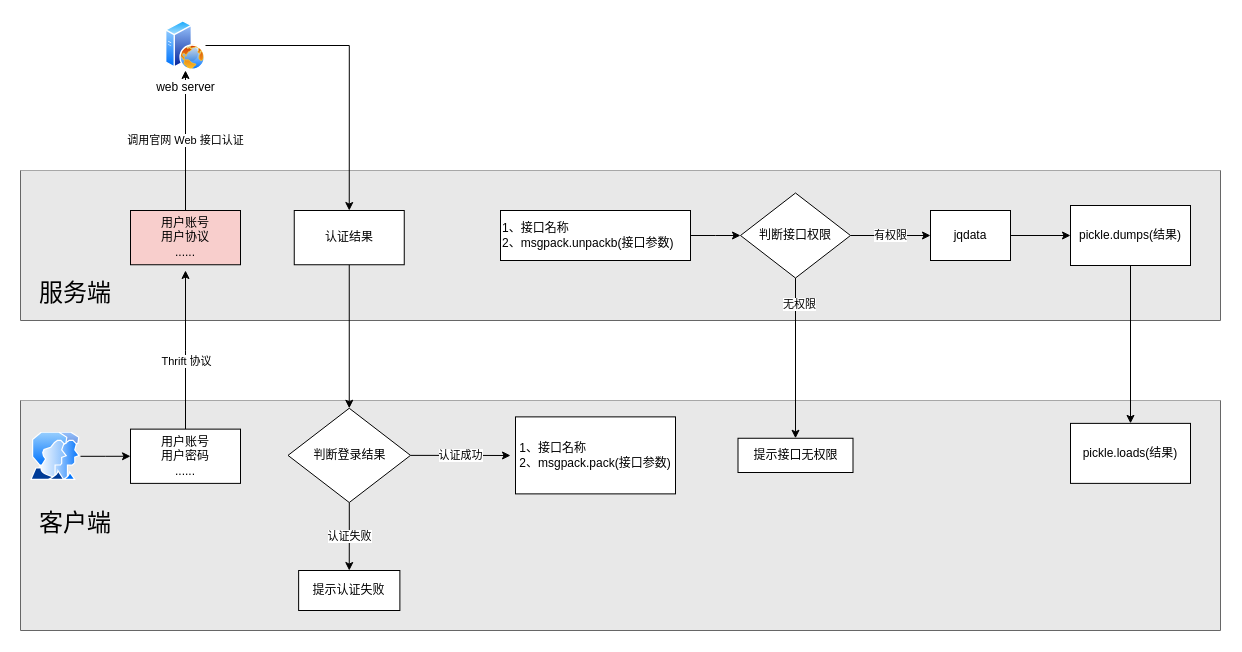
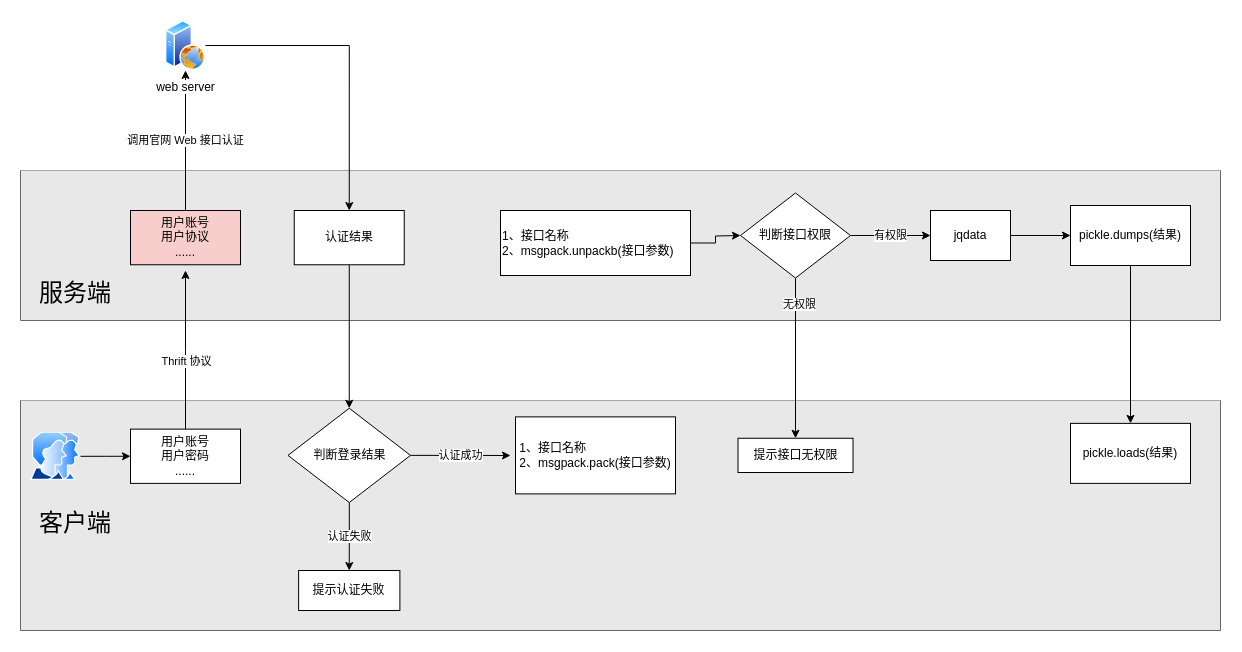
(596, 236) -> (596, 243)
